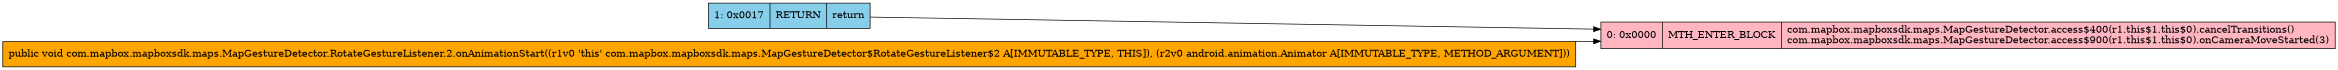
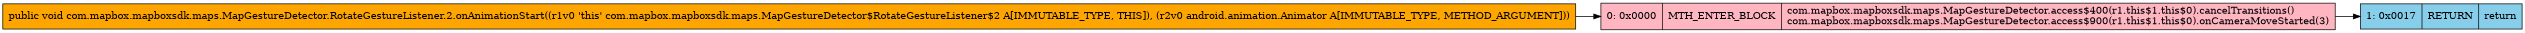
(1232, 23) -> (2344, 16)
